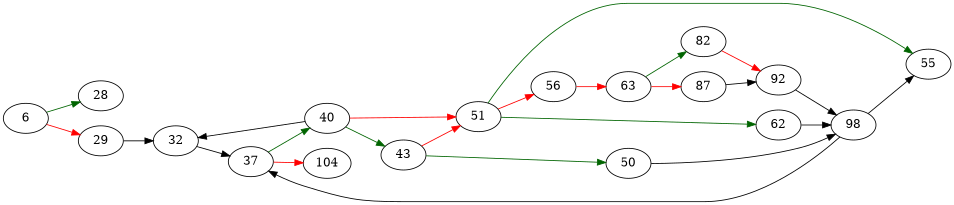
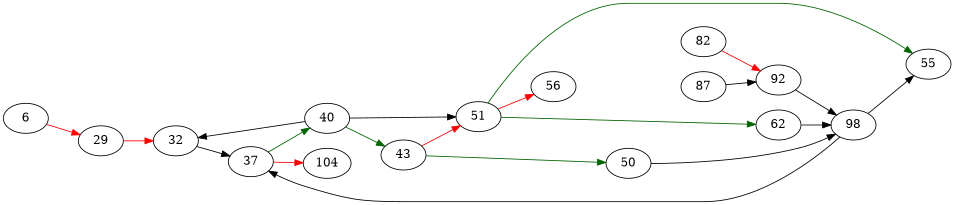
(628, 87) -> none
(101, 96) -> none
(399, 118) -> (399, 118)
(134, 141) -> (134, 141)
